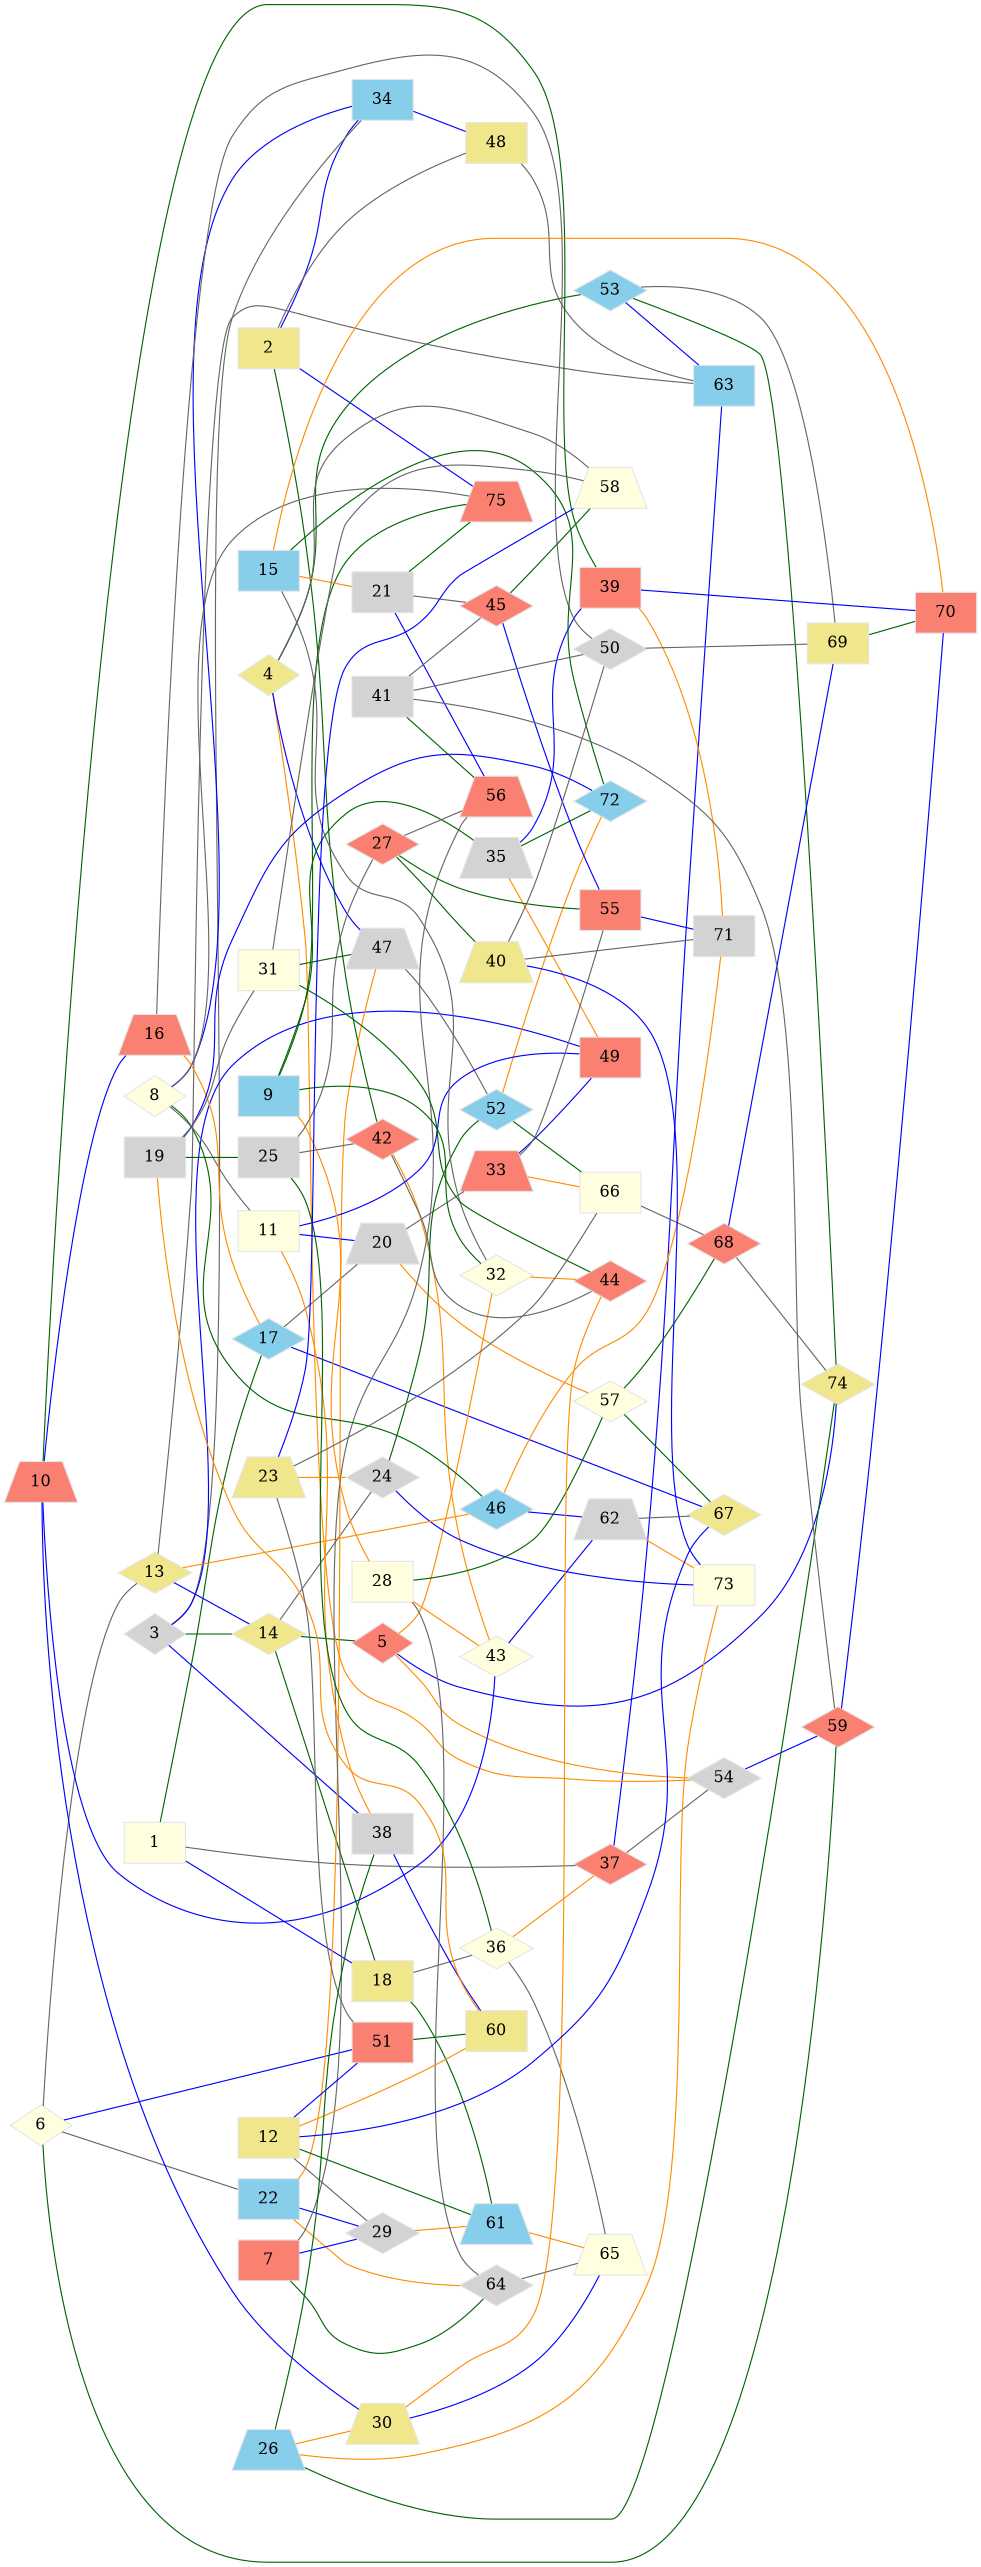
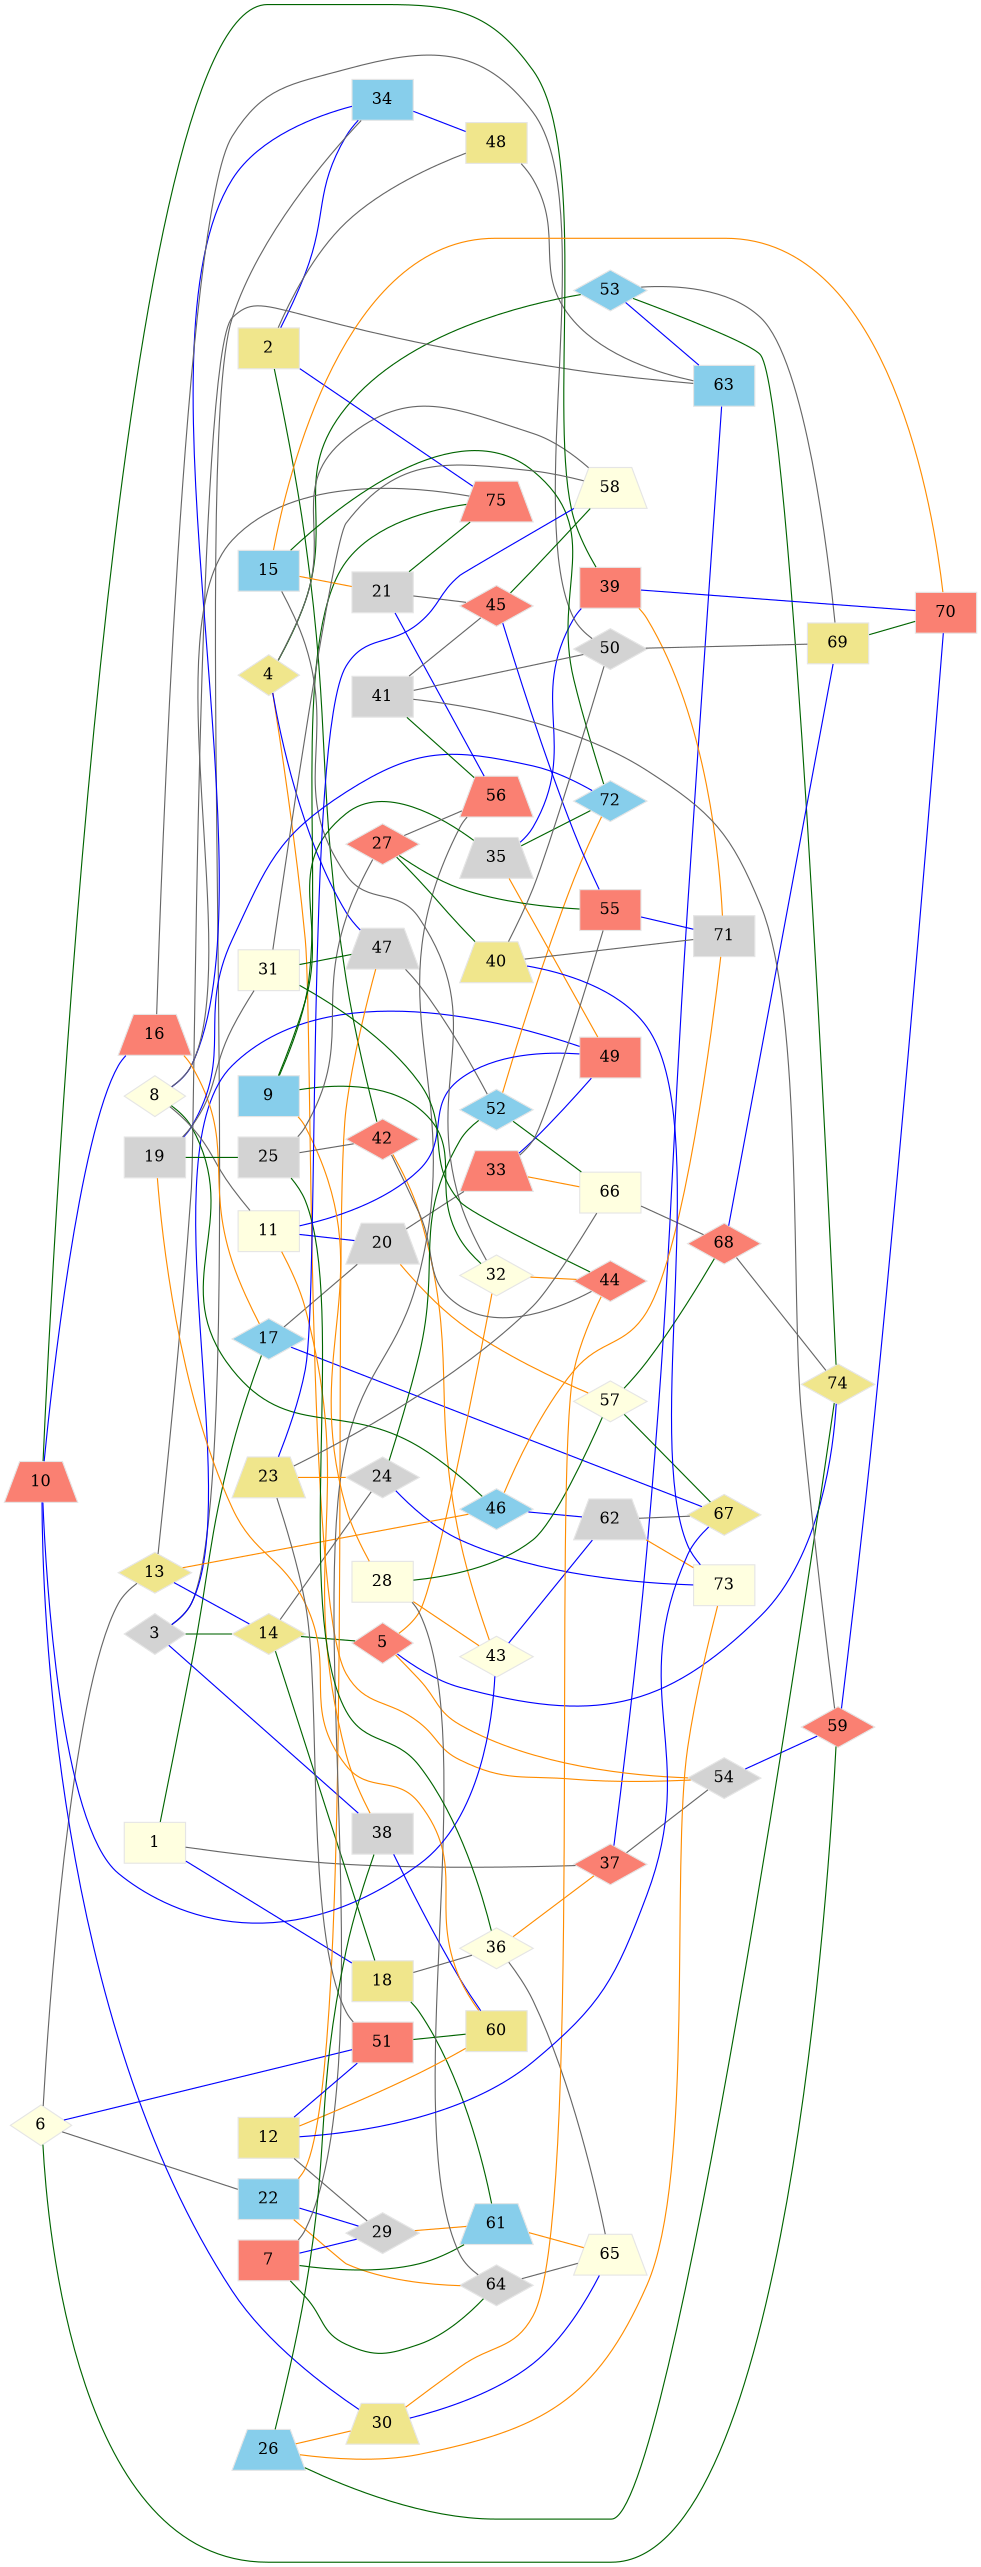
(385, 2182) -> (384, 2269)
